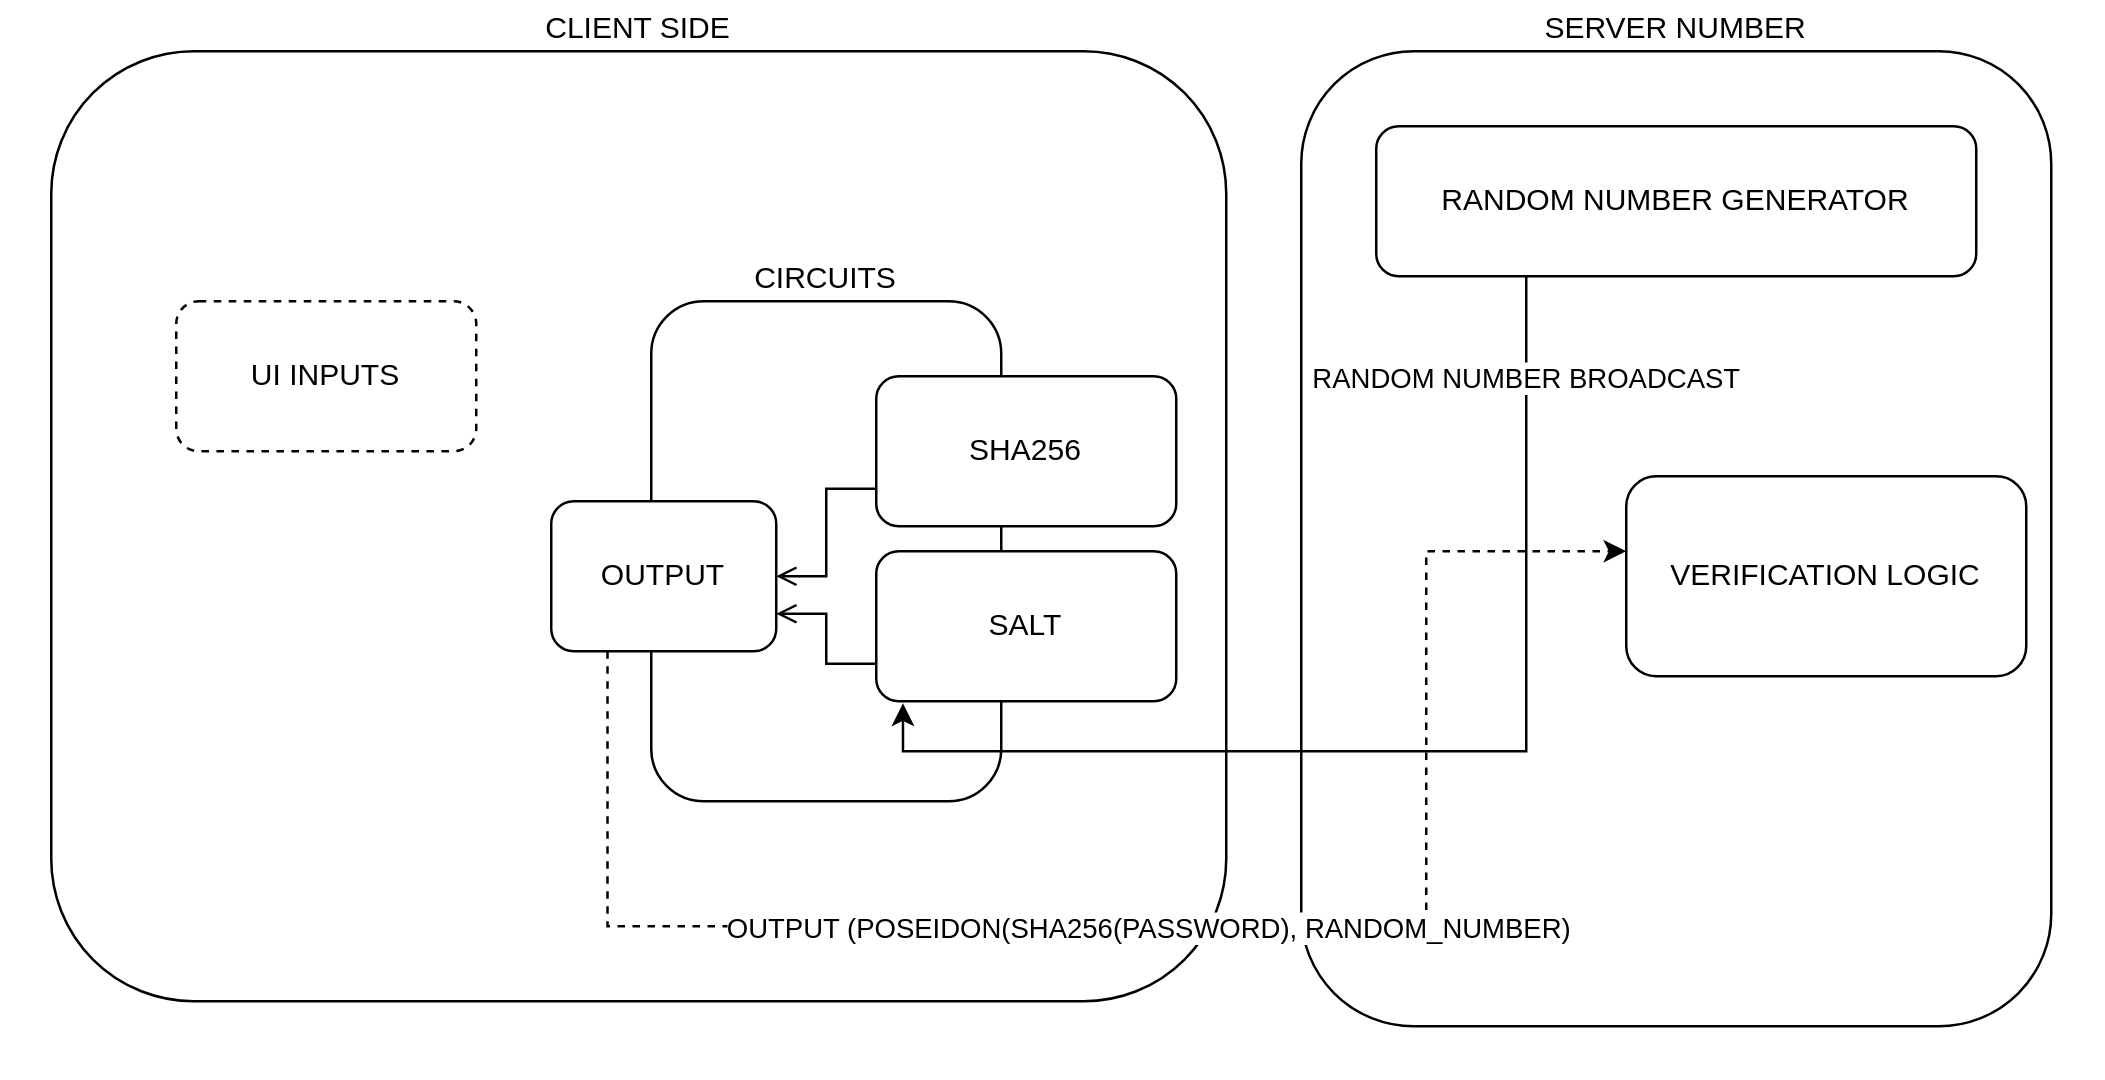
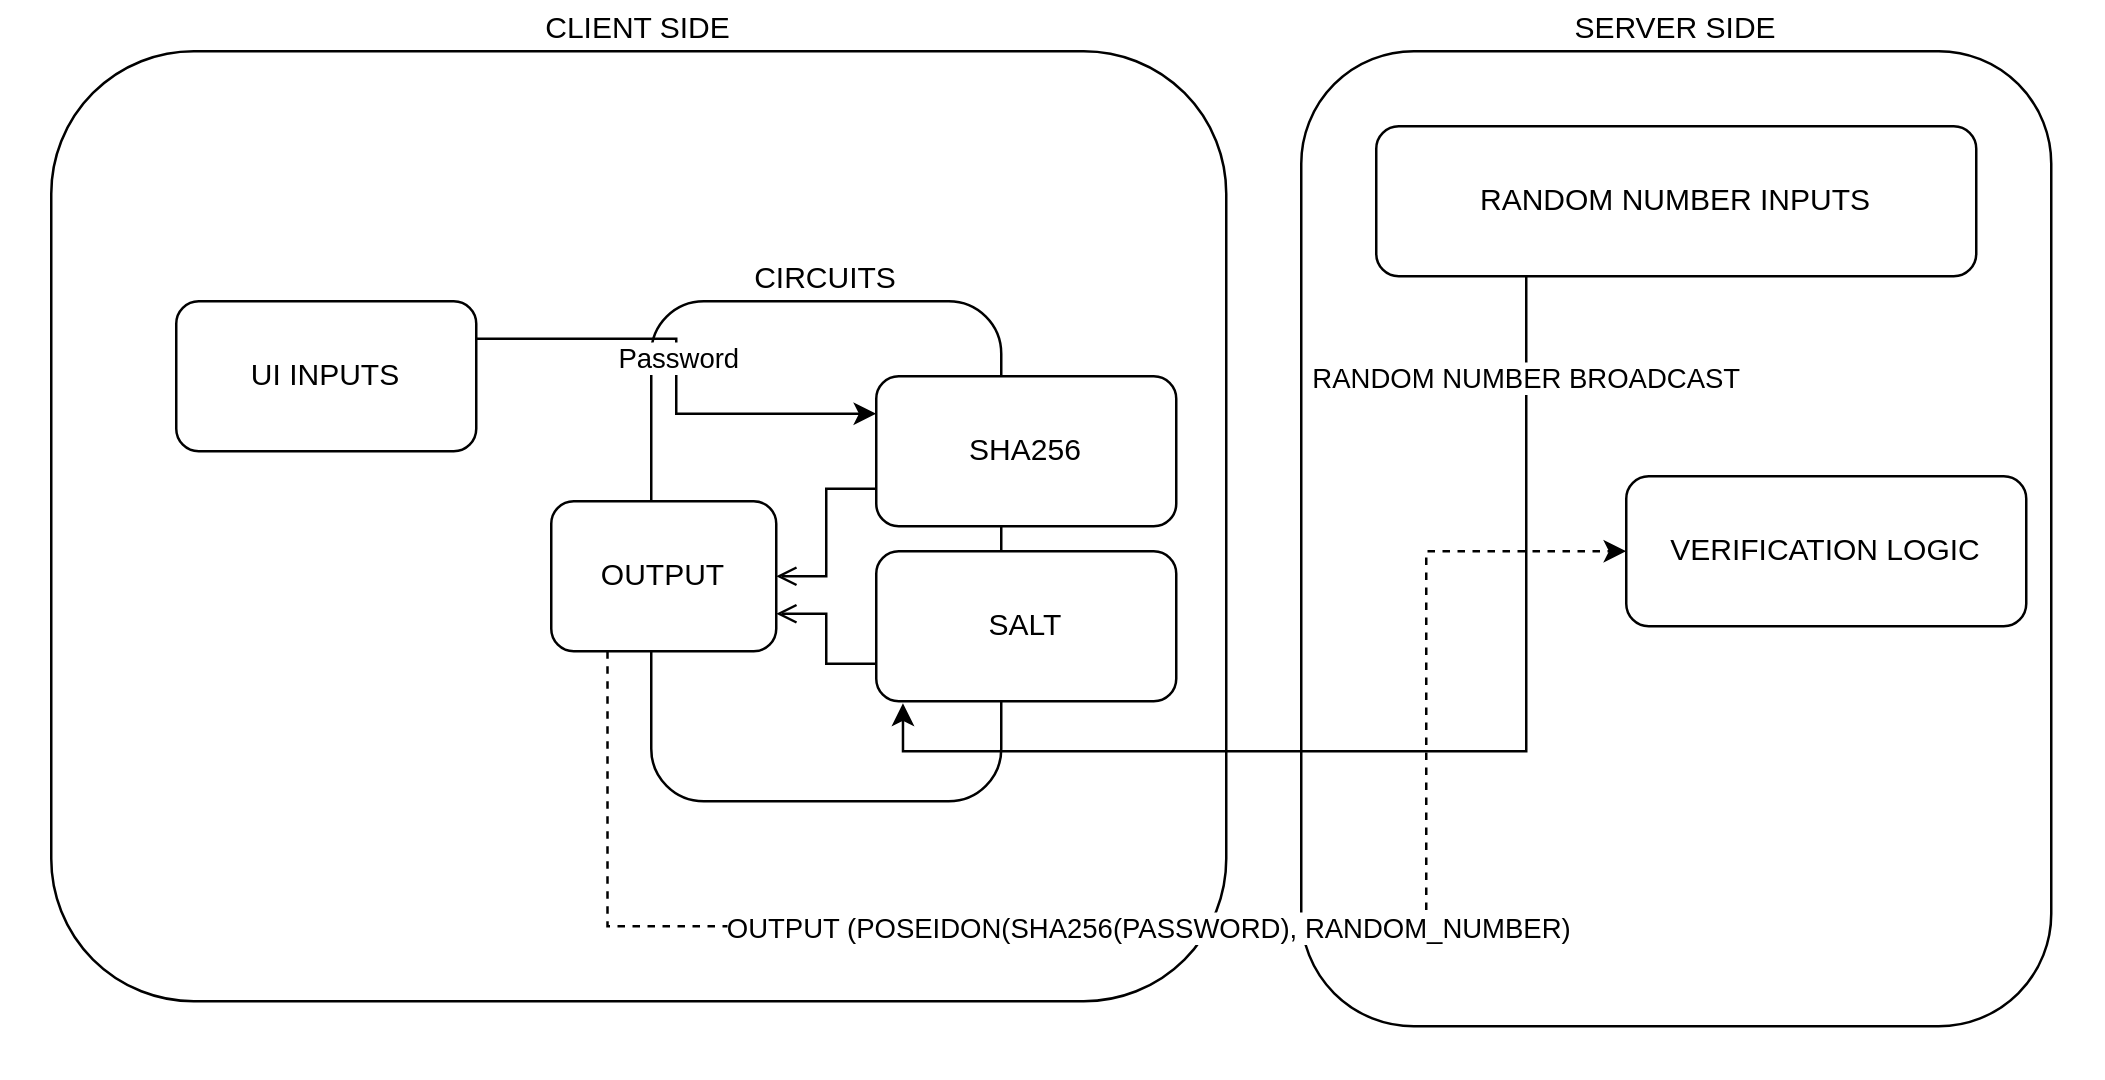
(1676, 26) -> (1676, 26)
(1676, 201) -> (1676, 201)
(326, 376) -> (326, 376)
none -> (736, 414)
(1826, 576) -> (1826, 551)
